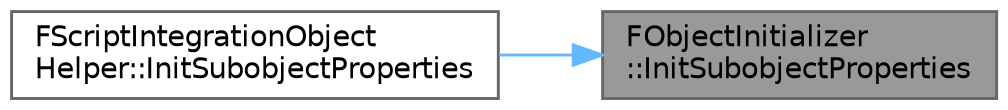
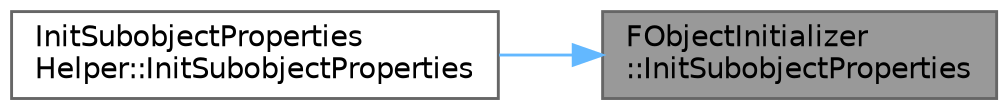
(255, 55) -> (255, 55)
